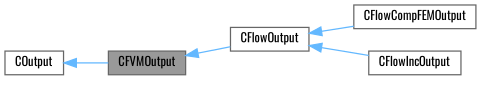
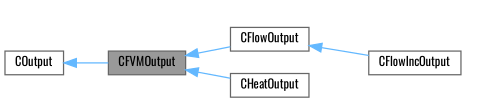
(415, 17) -> none
none -> (270, 85)
